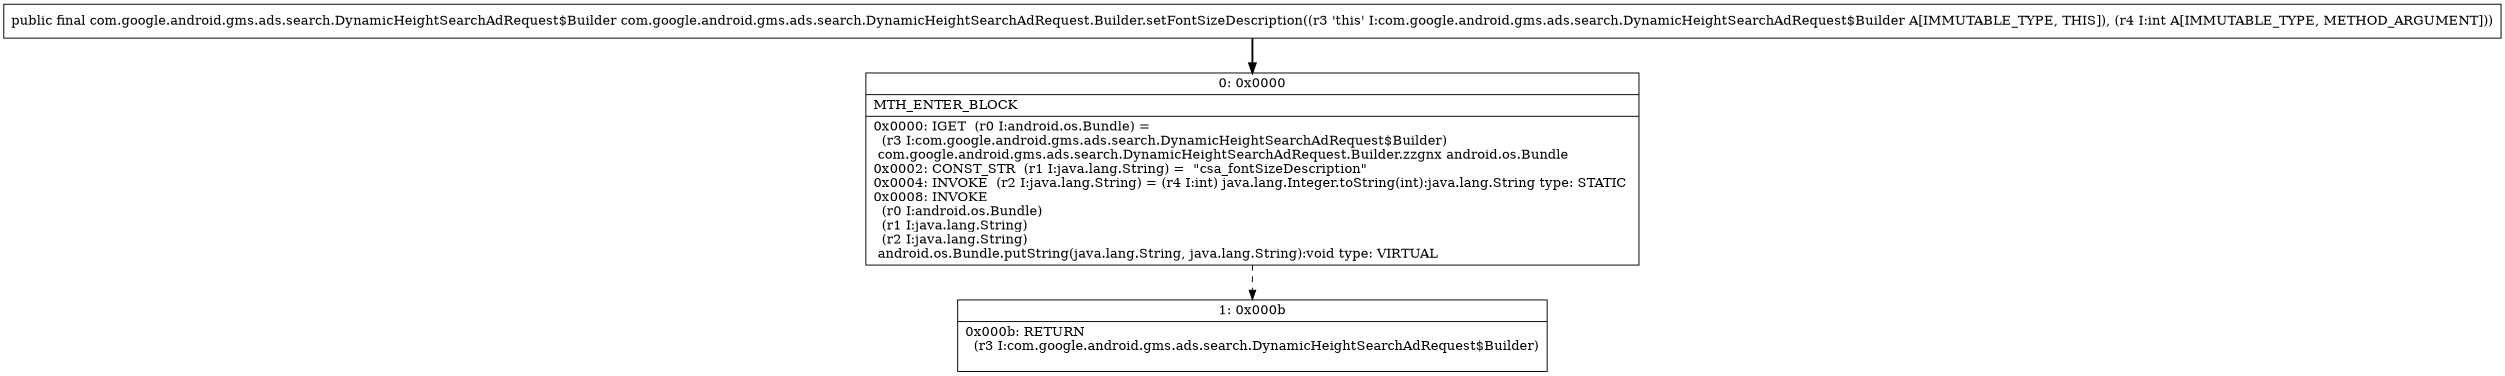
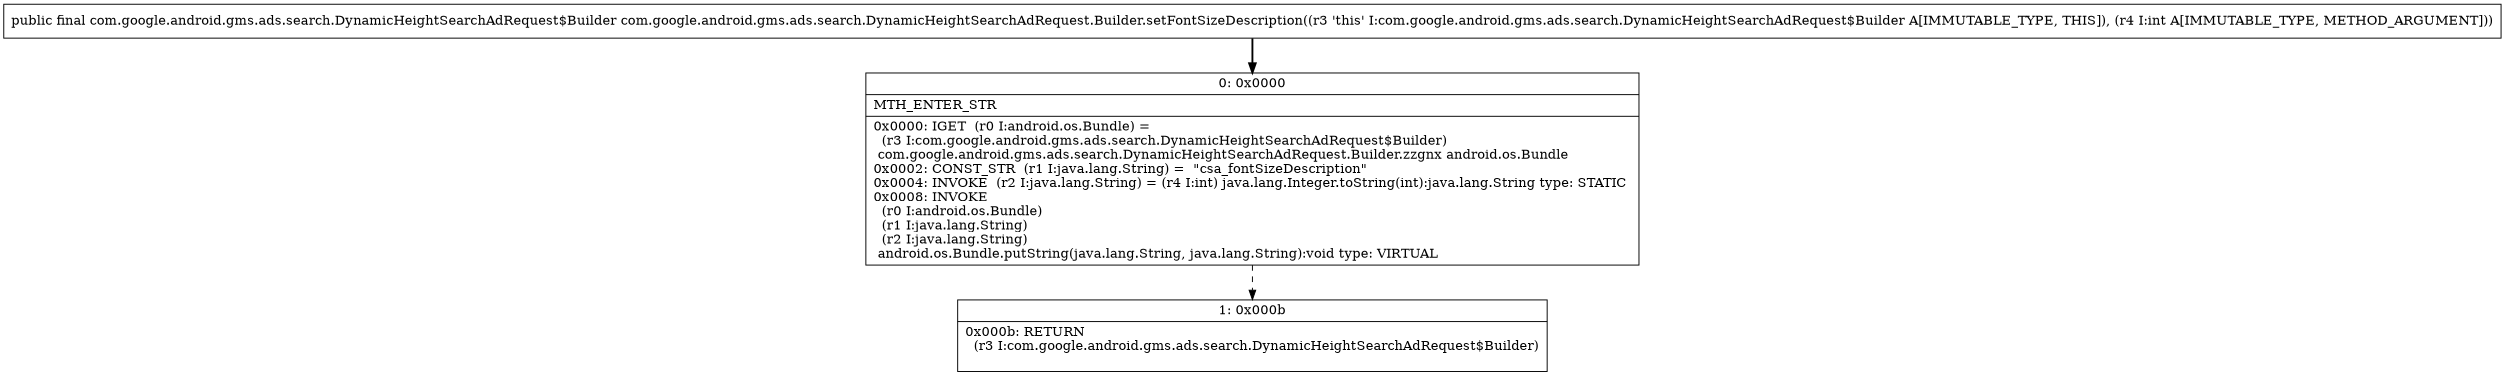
(946, 105) -> (935, 105)
